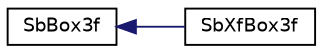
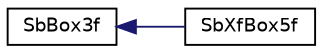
(250, 27) -> (250, 27)
